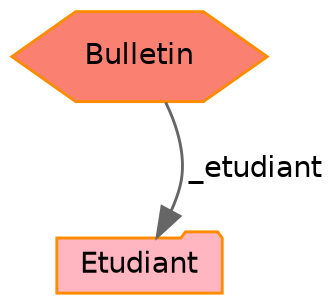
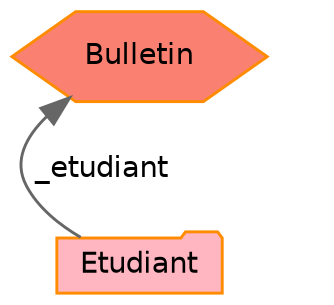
(182, 156) -> (26, 185)
